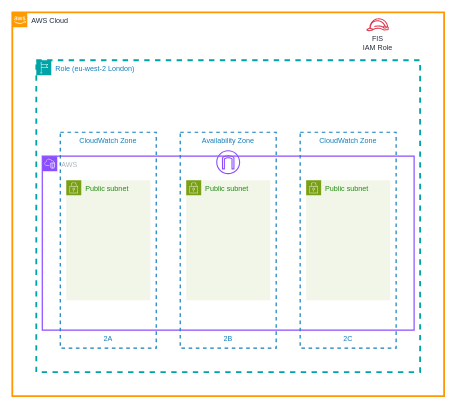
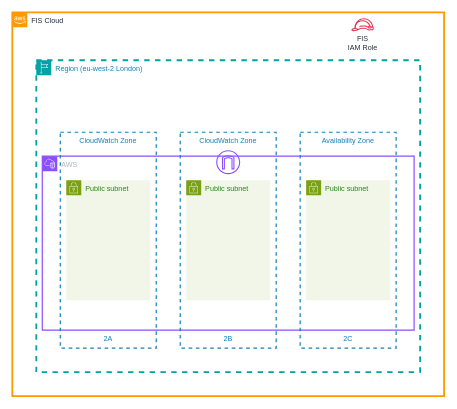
(48, 21) -> (48, 21)
(378, 25) -> (363, 25)
(99, 69) -> (103, 69)
(228, 145) -> (228, 145)
(348, 145) -> (348, 145)
